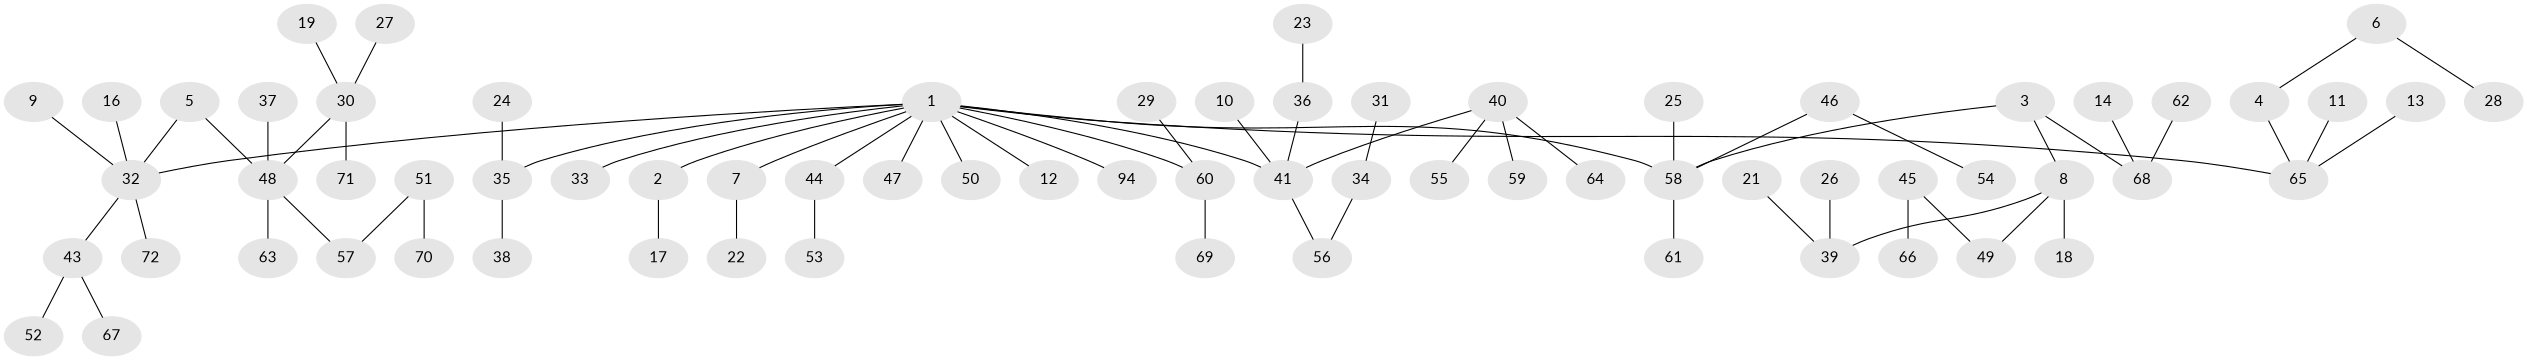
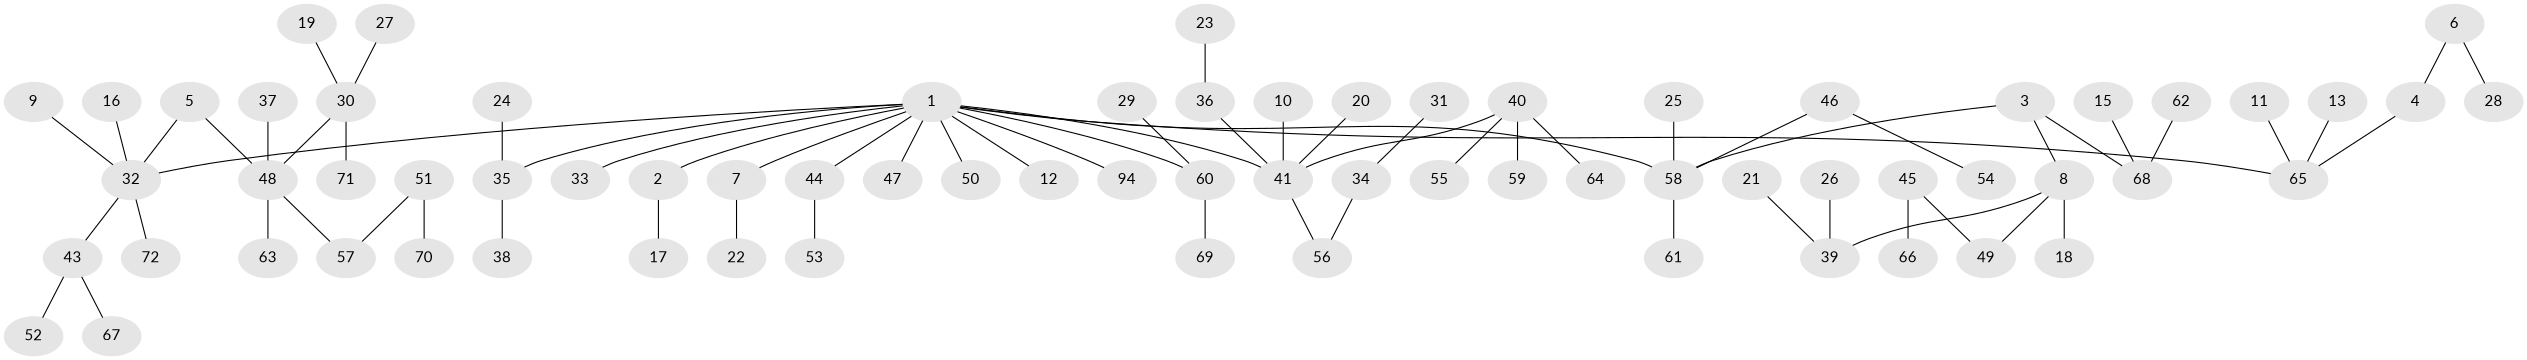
none -> (1361, 102)
(2103, 102) -> (2103, 102)
